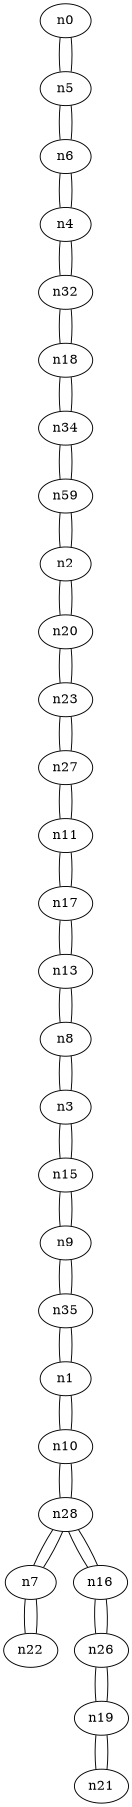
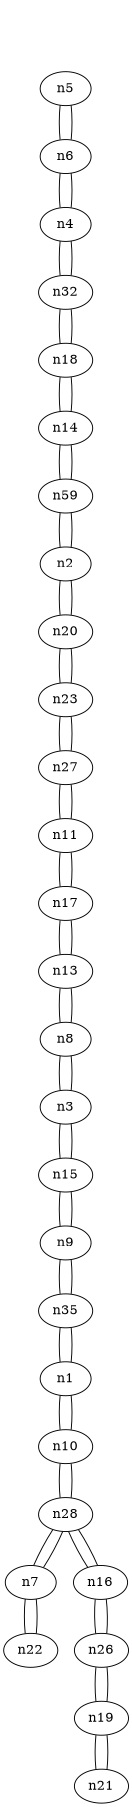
(66, 21) -> none
(66, 428) -> (66, 428)
